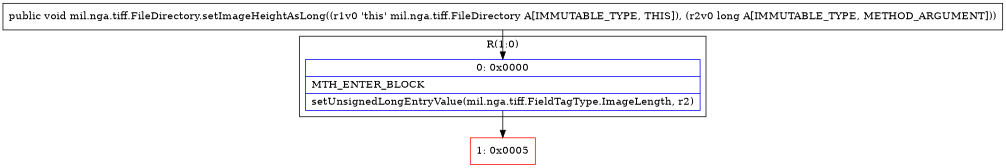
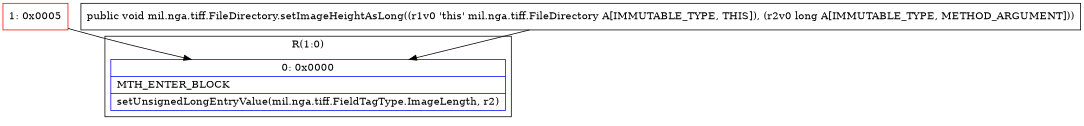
(503, 121) -> (126, 44)
